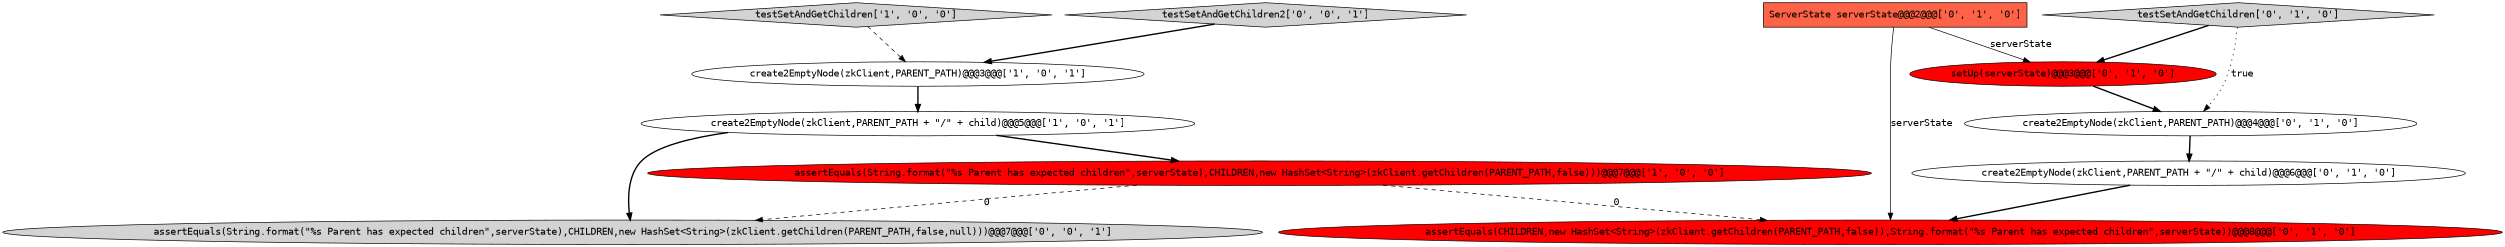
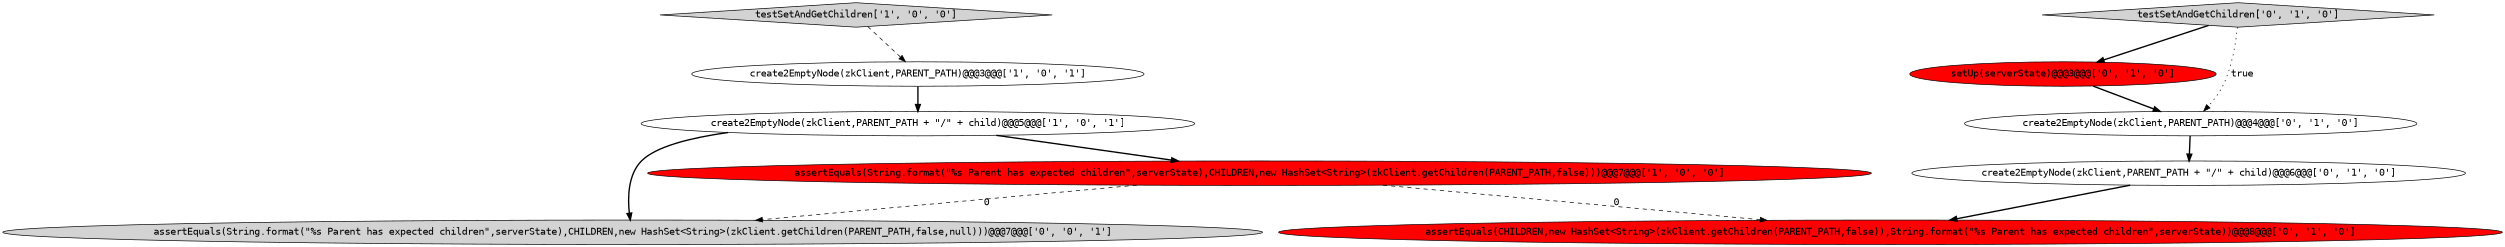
(1266, 15) -> none
(1895, 15) -> none
